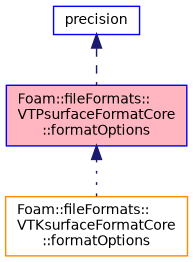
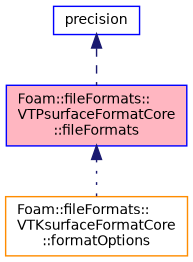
(97, 116) -> (97, 116)
